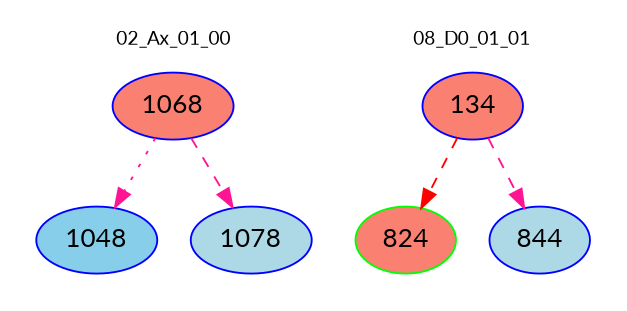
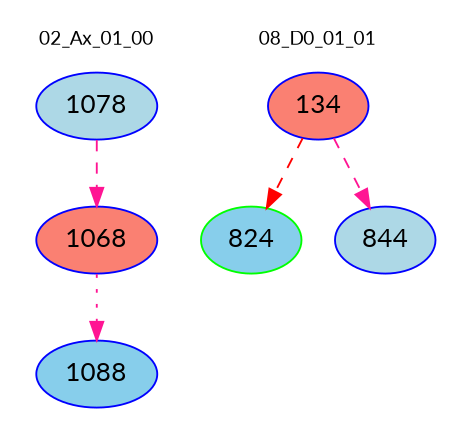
(207, 165) -> (97, 164)
(97, 240) -> (97, 374)
(406, 240) -> (251, 240)
